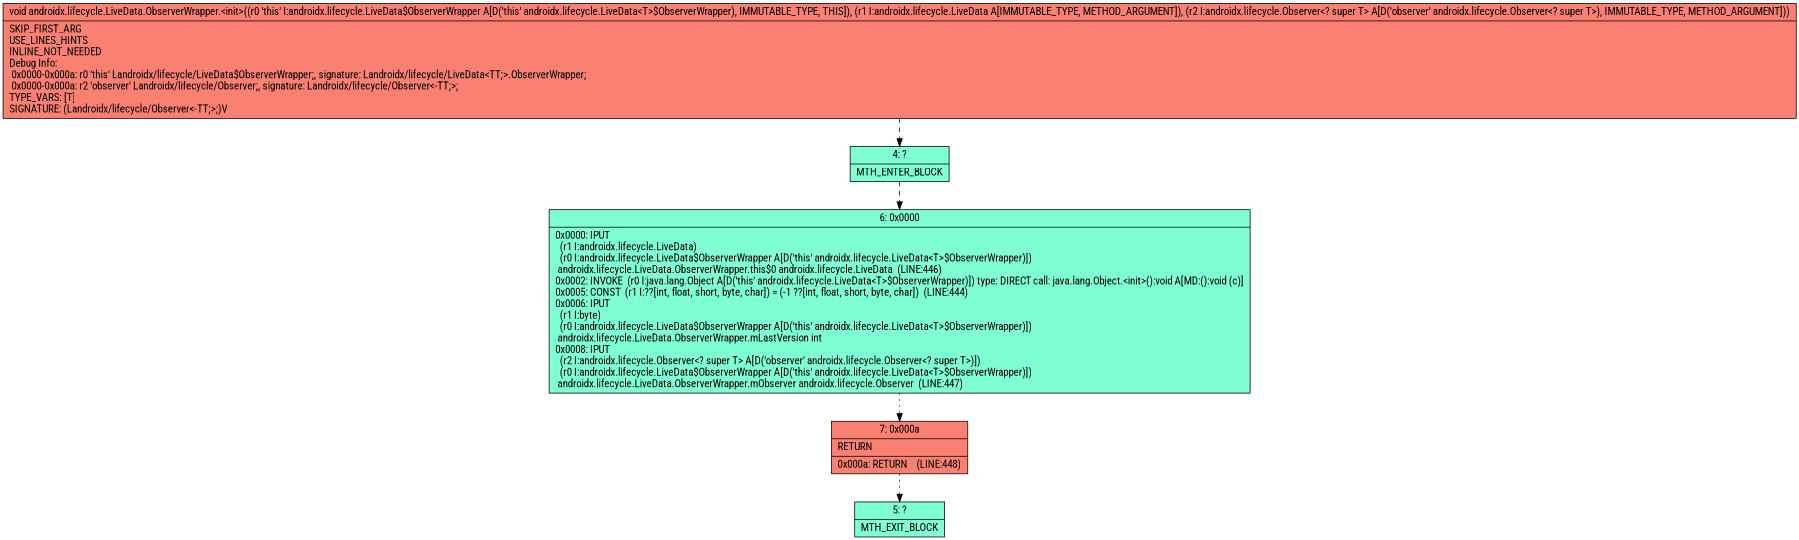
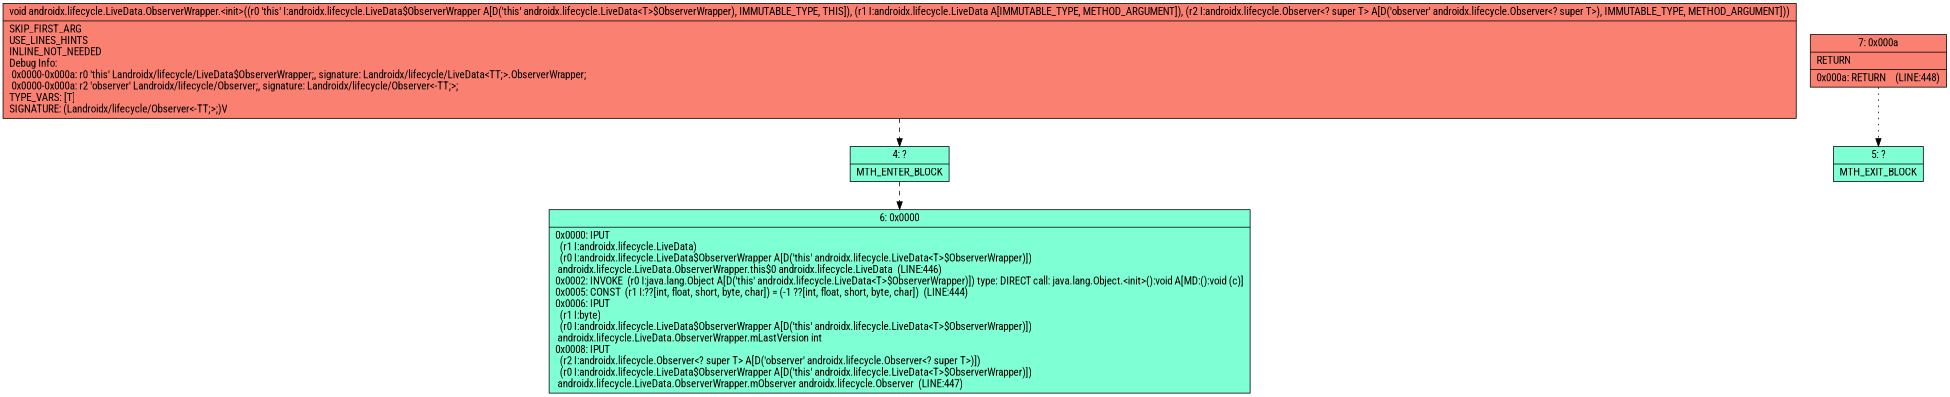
(900, 403) -> none
